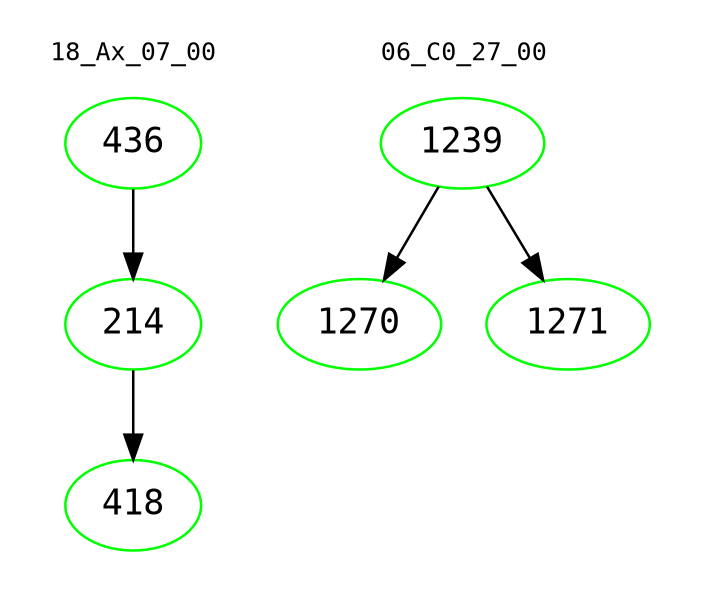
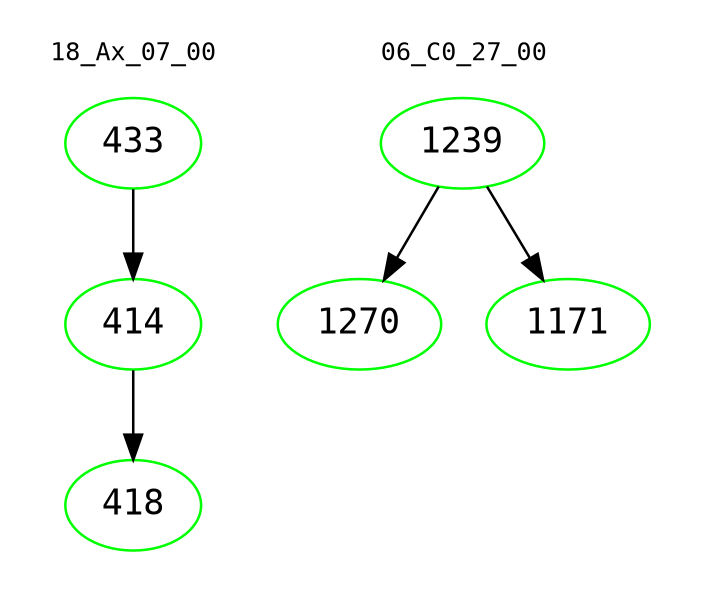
(133, 143) -> (133, 143)
(133, 324) -> (133, 324)
(568, 324) -> (568, 324)
